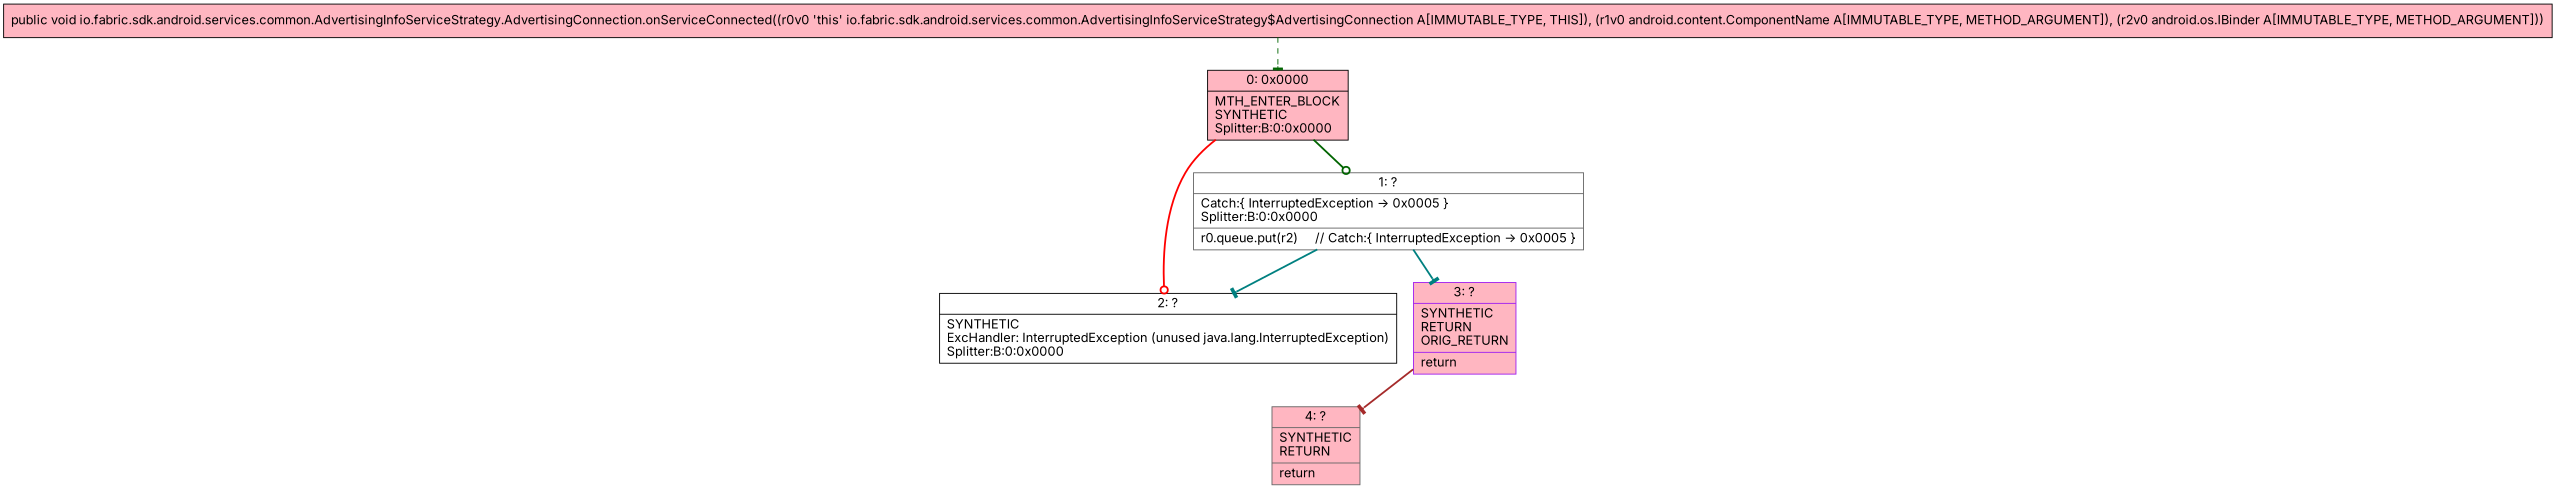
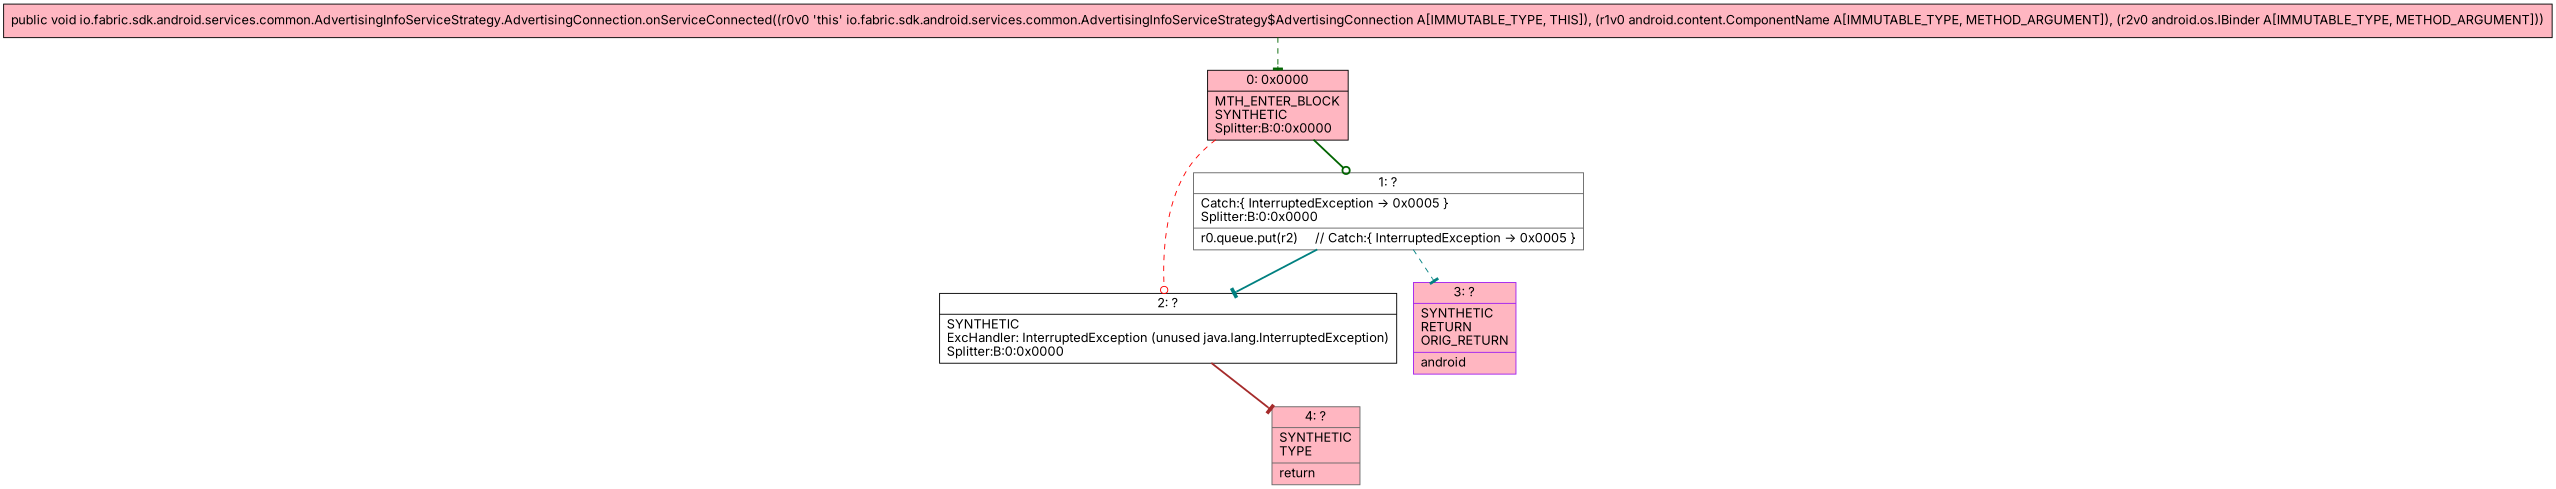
(1172, 206) -> (1172, 206)
(1423, 264) -> (1423, 264)
(1439, 363) -> (1443, 363)
(1389, 388) -> (1240, 385)
(1305, 452) -> (1296, 452)
